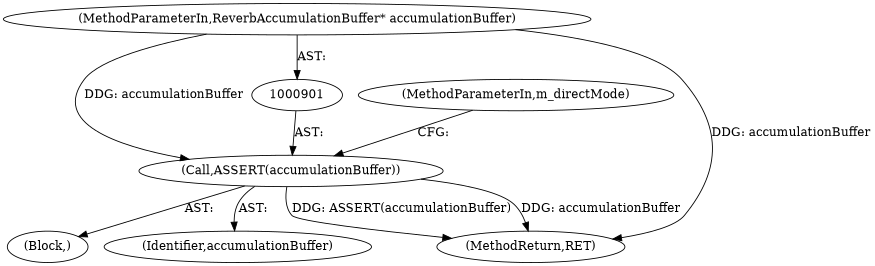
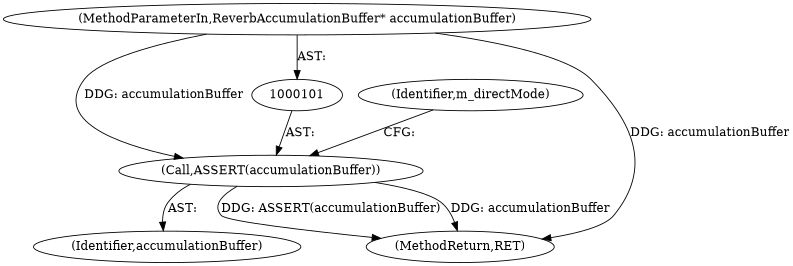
(297, 95) -> (297, 95)
(516, 95) -> (471, 95)
(48, 247) -> none
